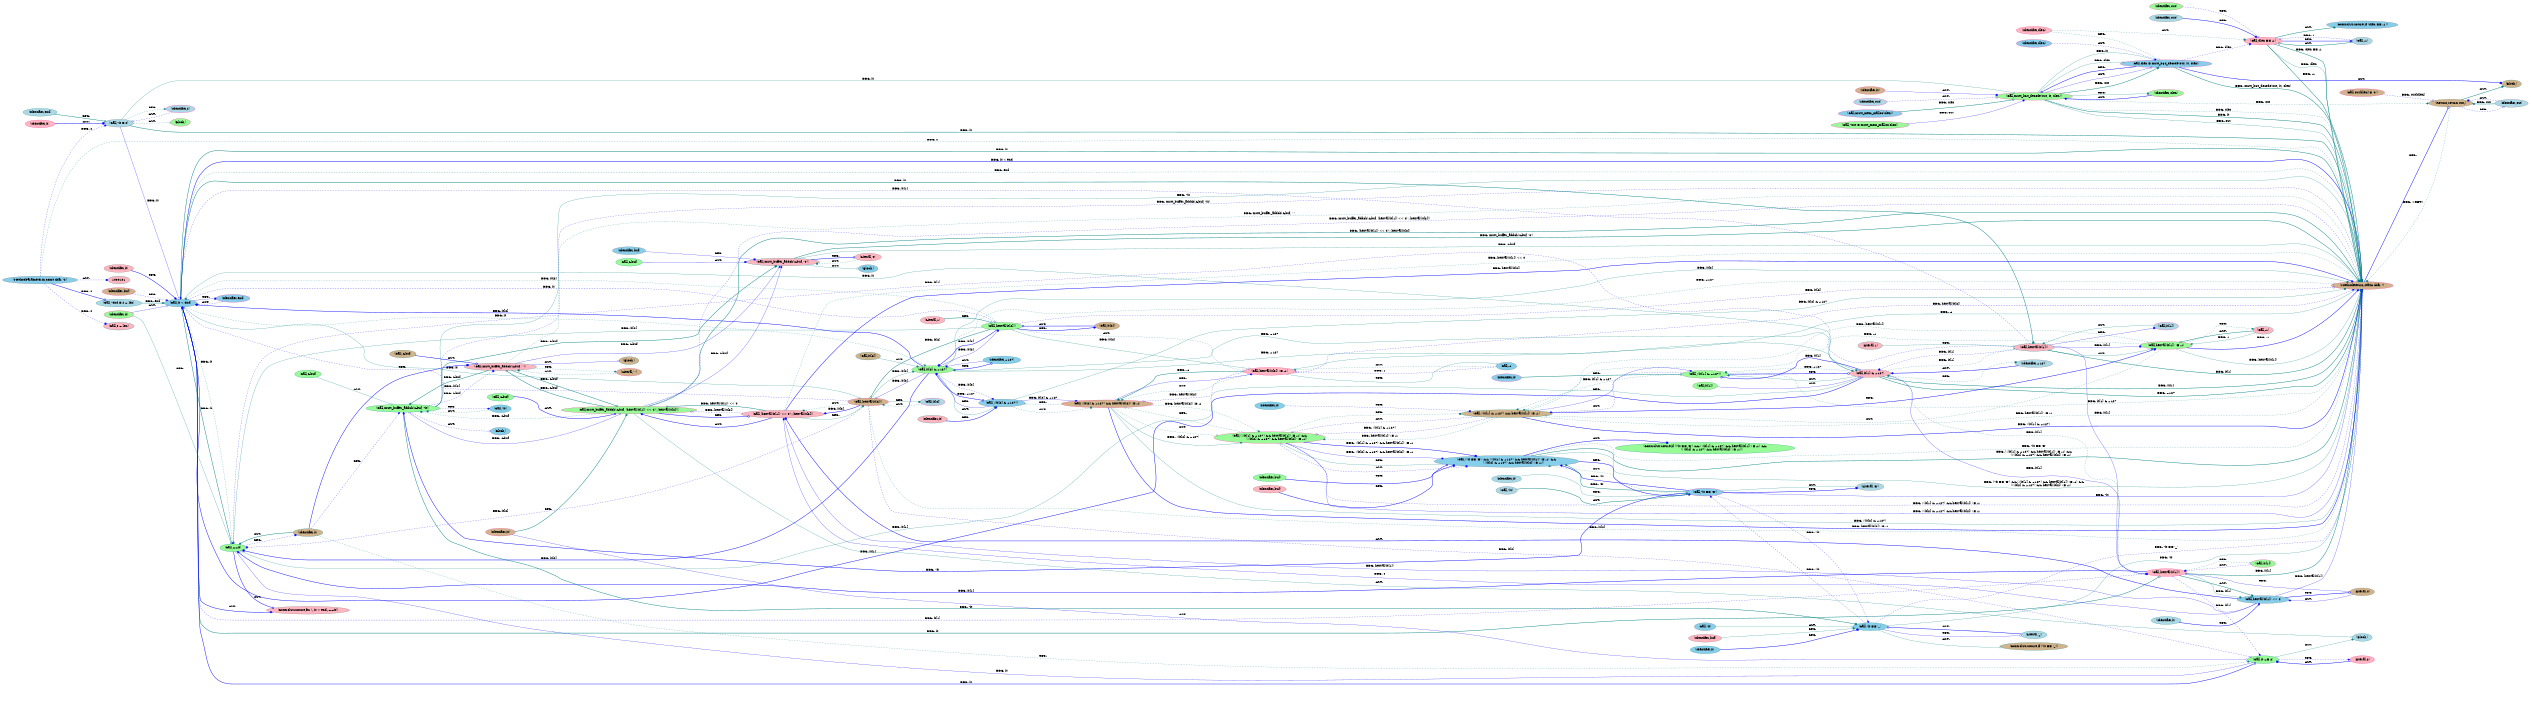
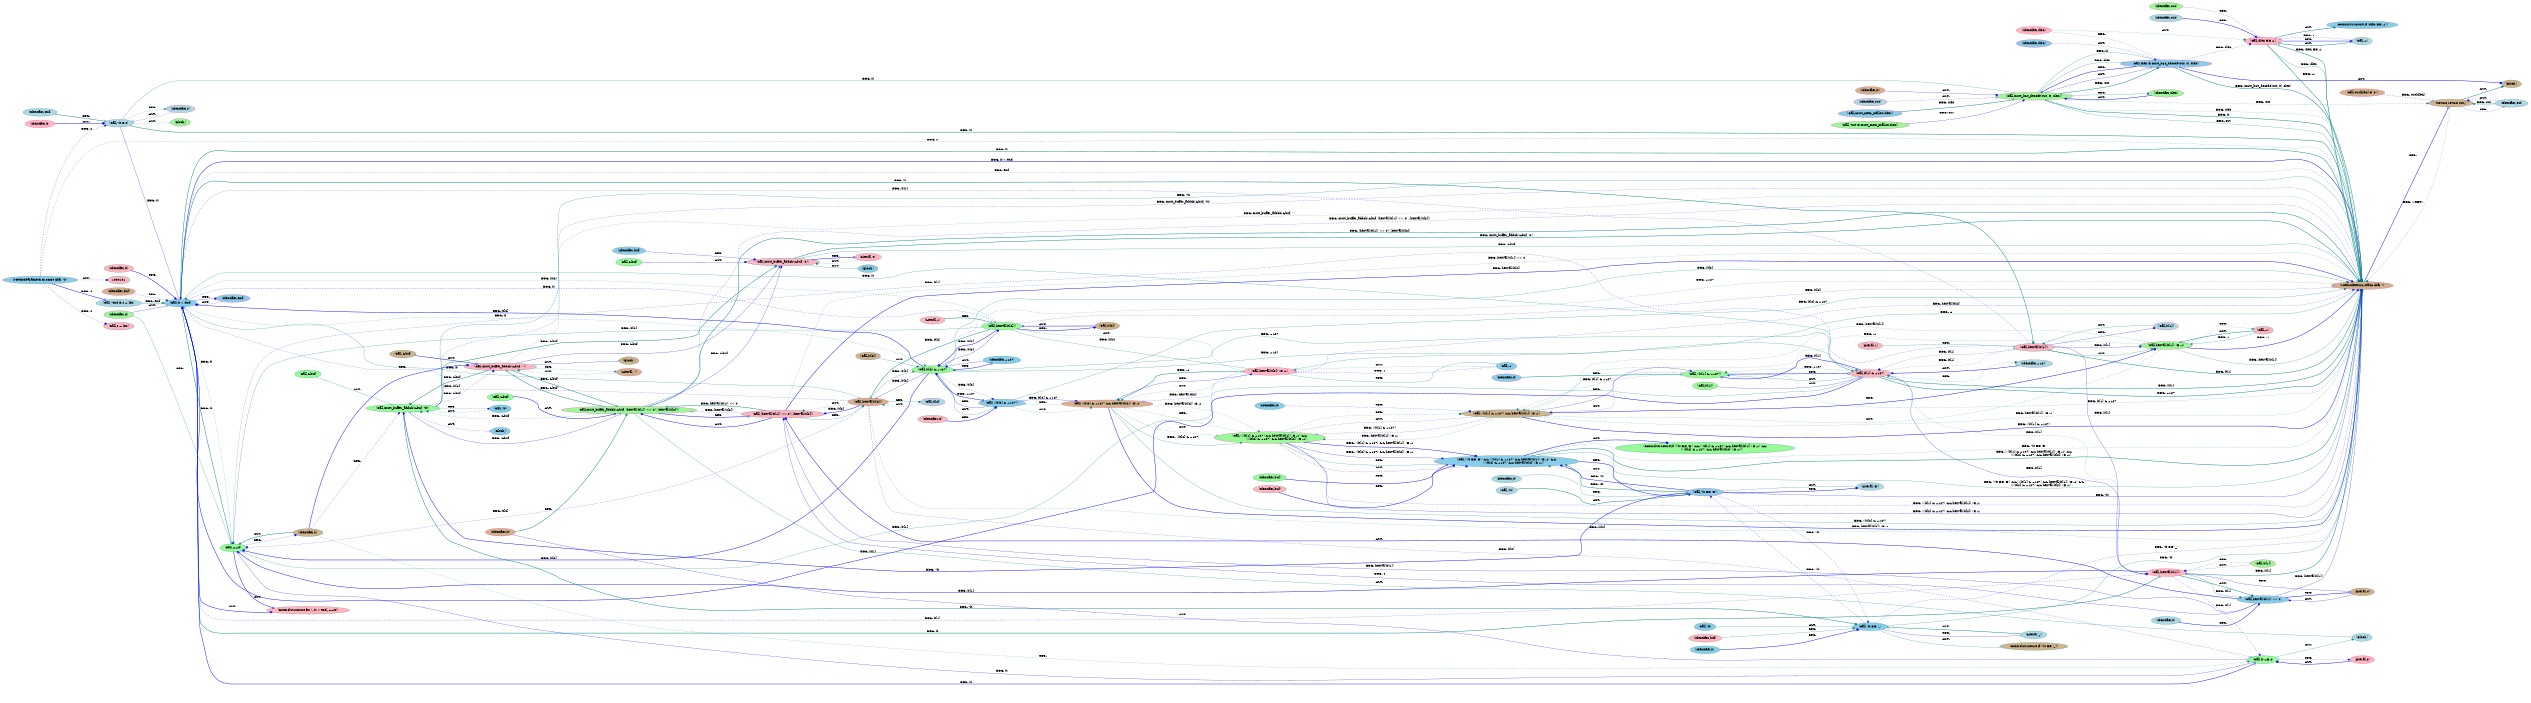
(1955, 630) -> (1955, 630)
